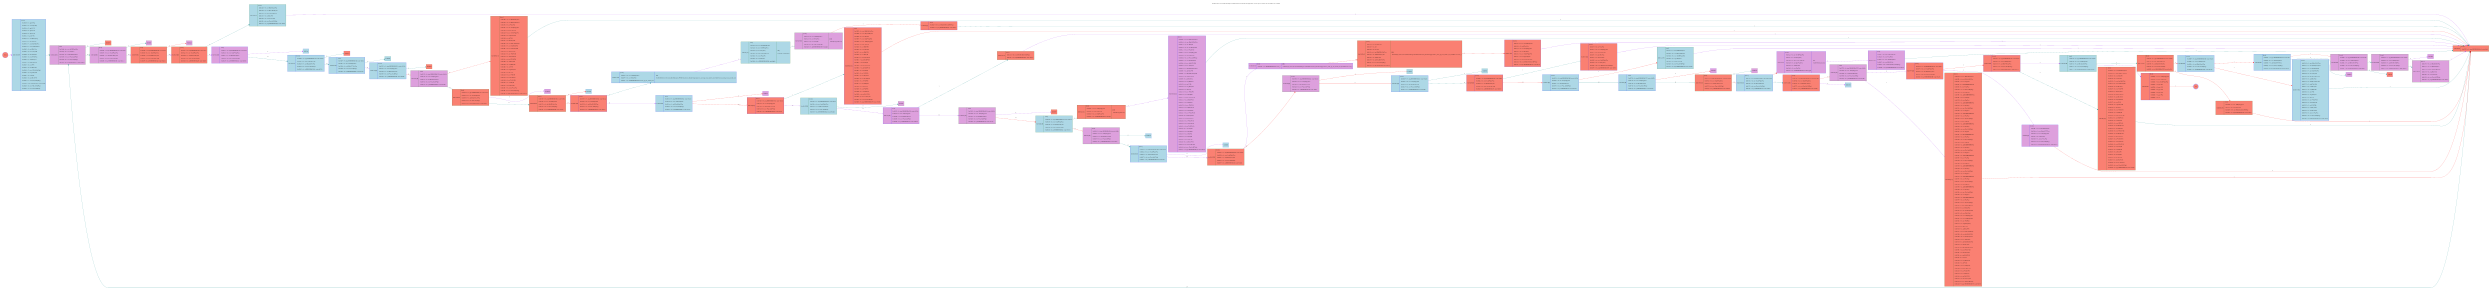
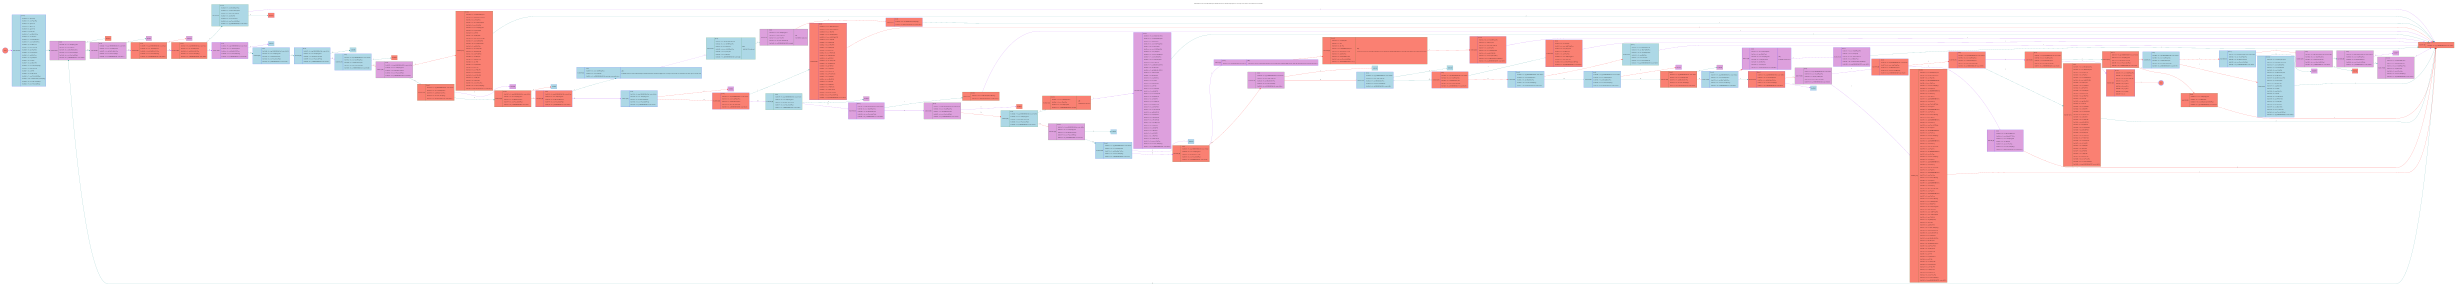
(333, 55) -> (258, 15)
(2078, 63) -> (2043, 60)
